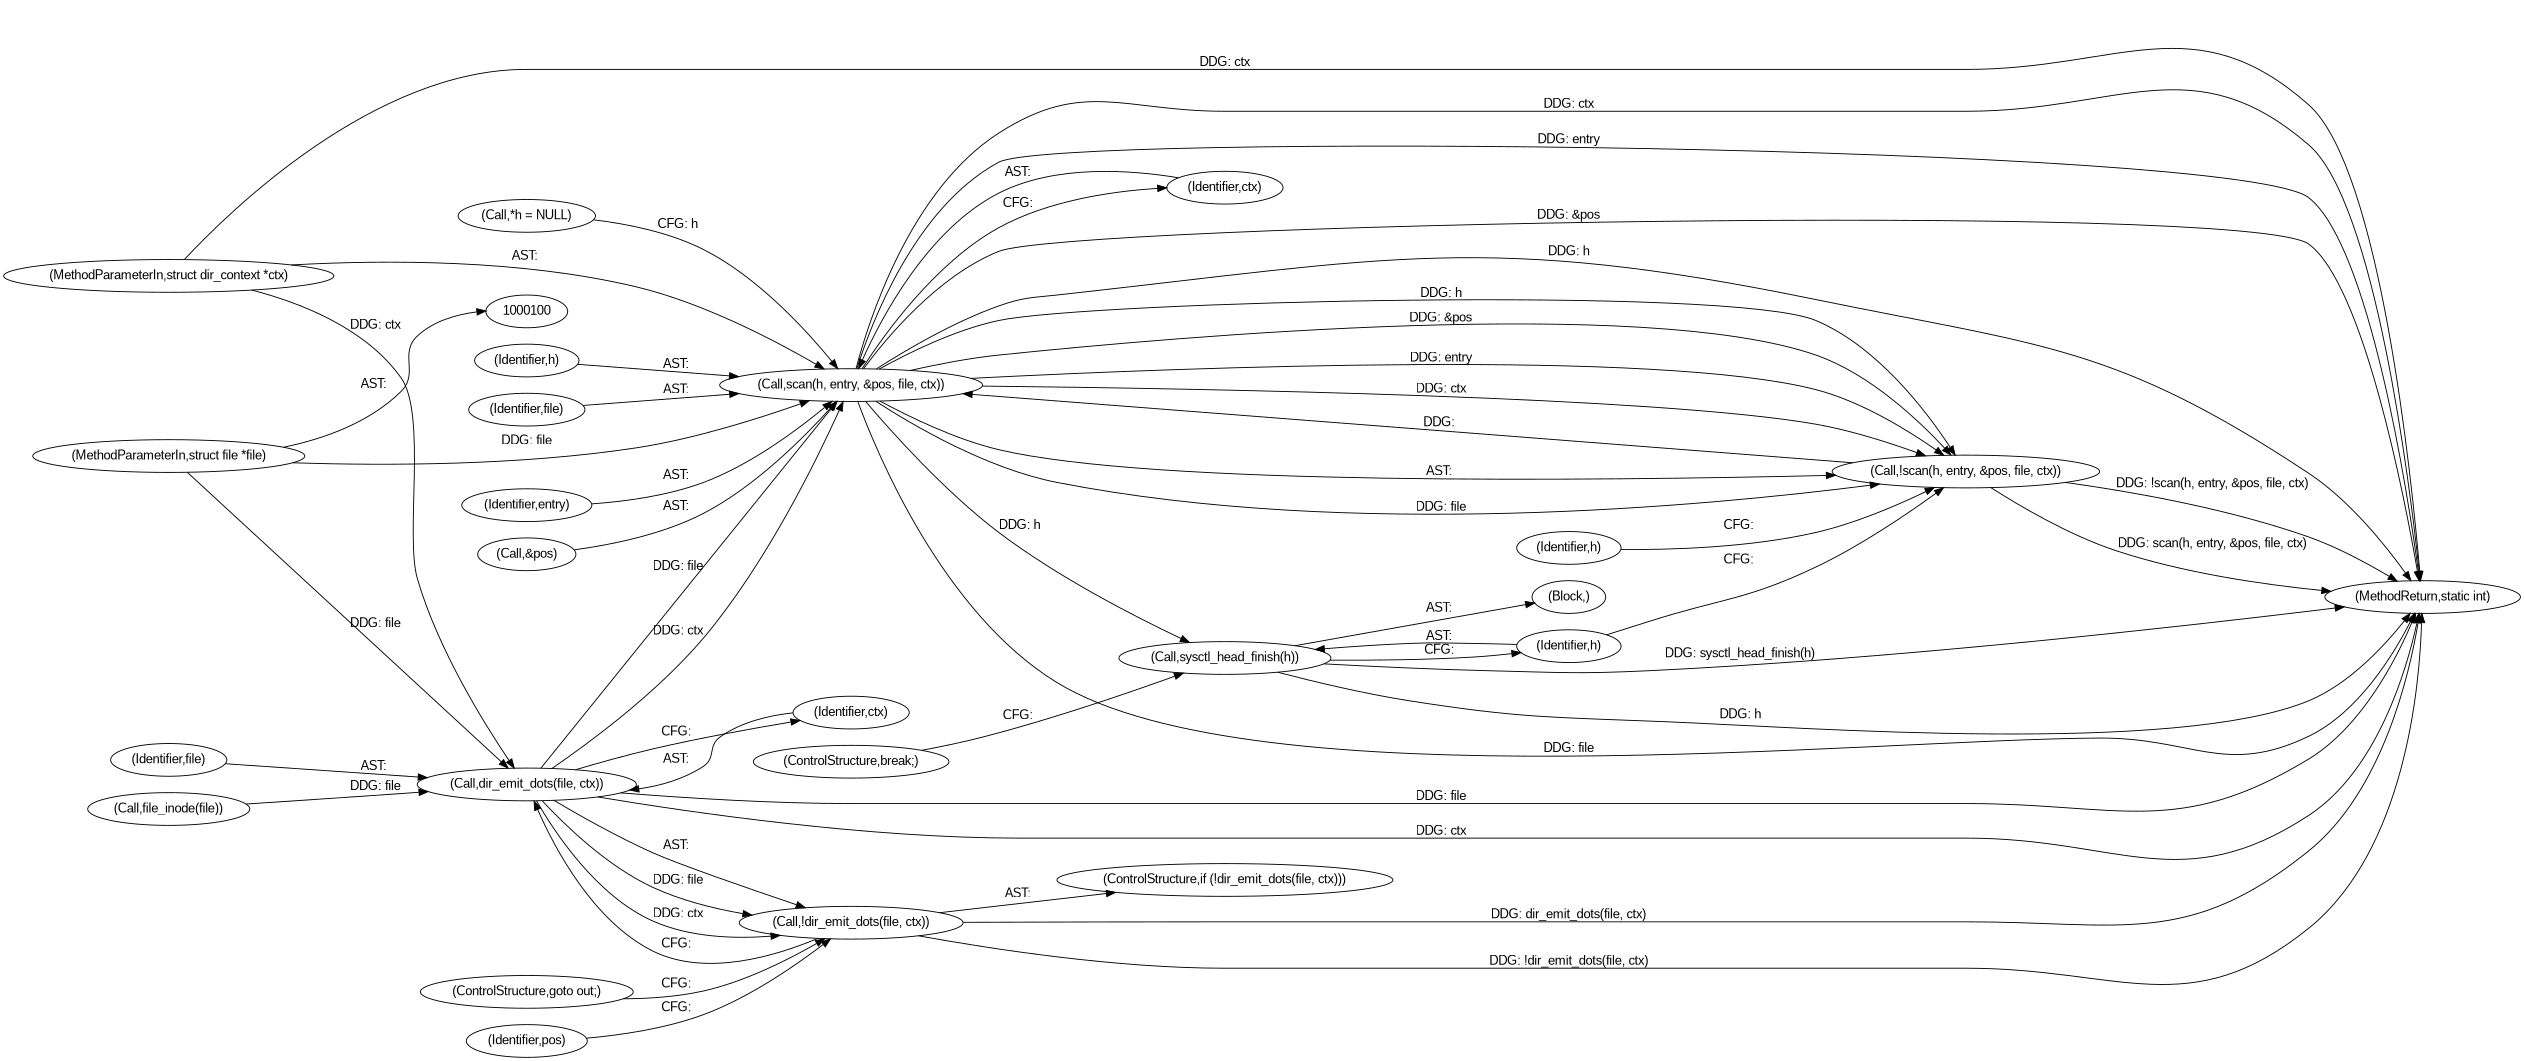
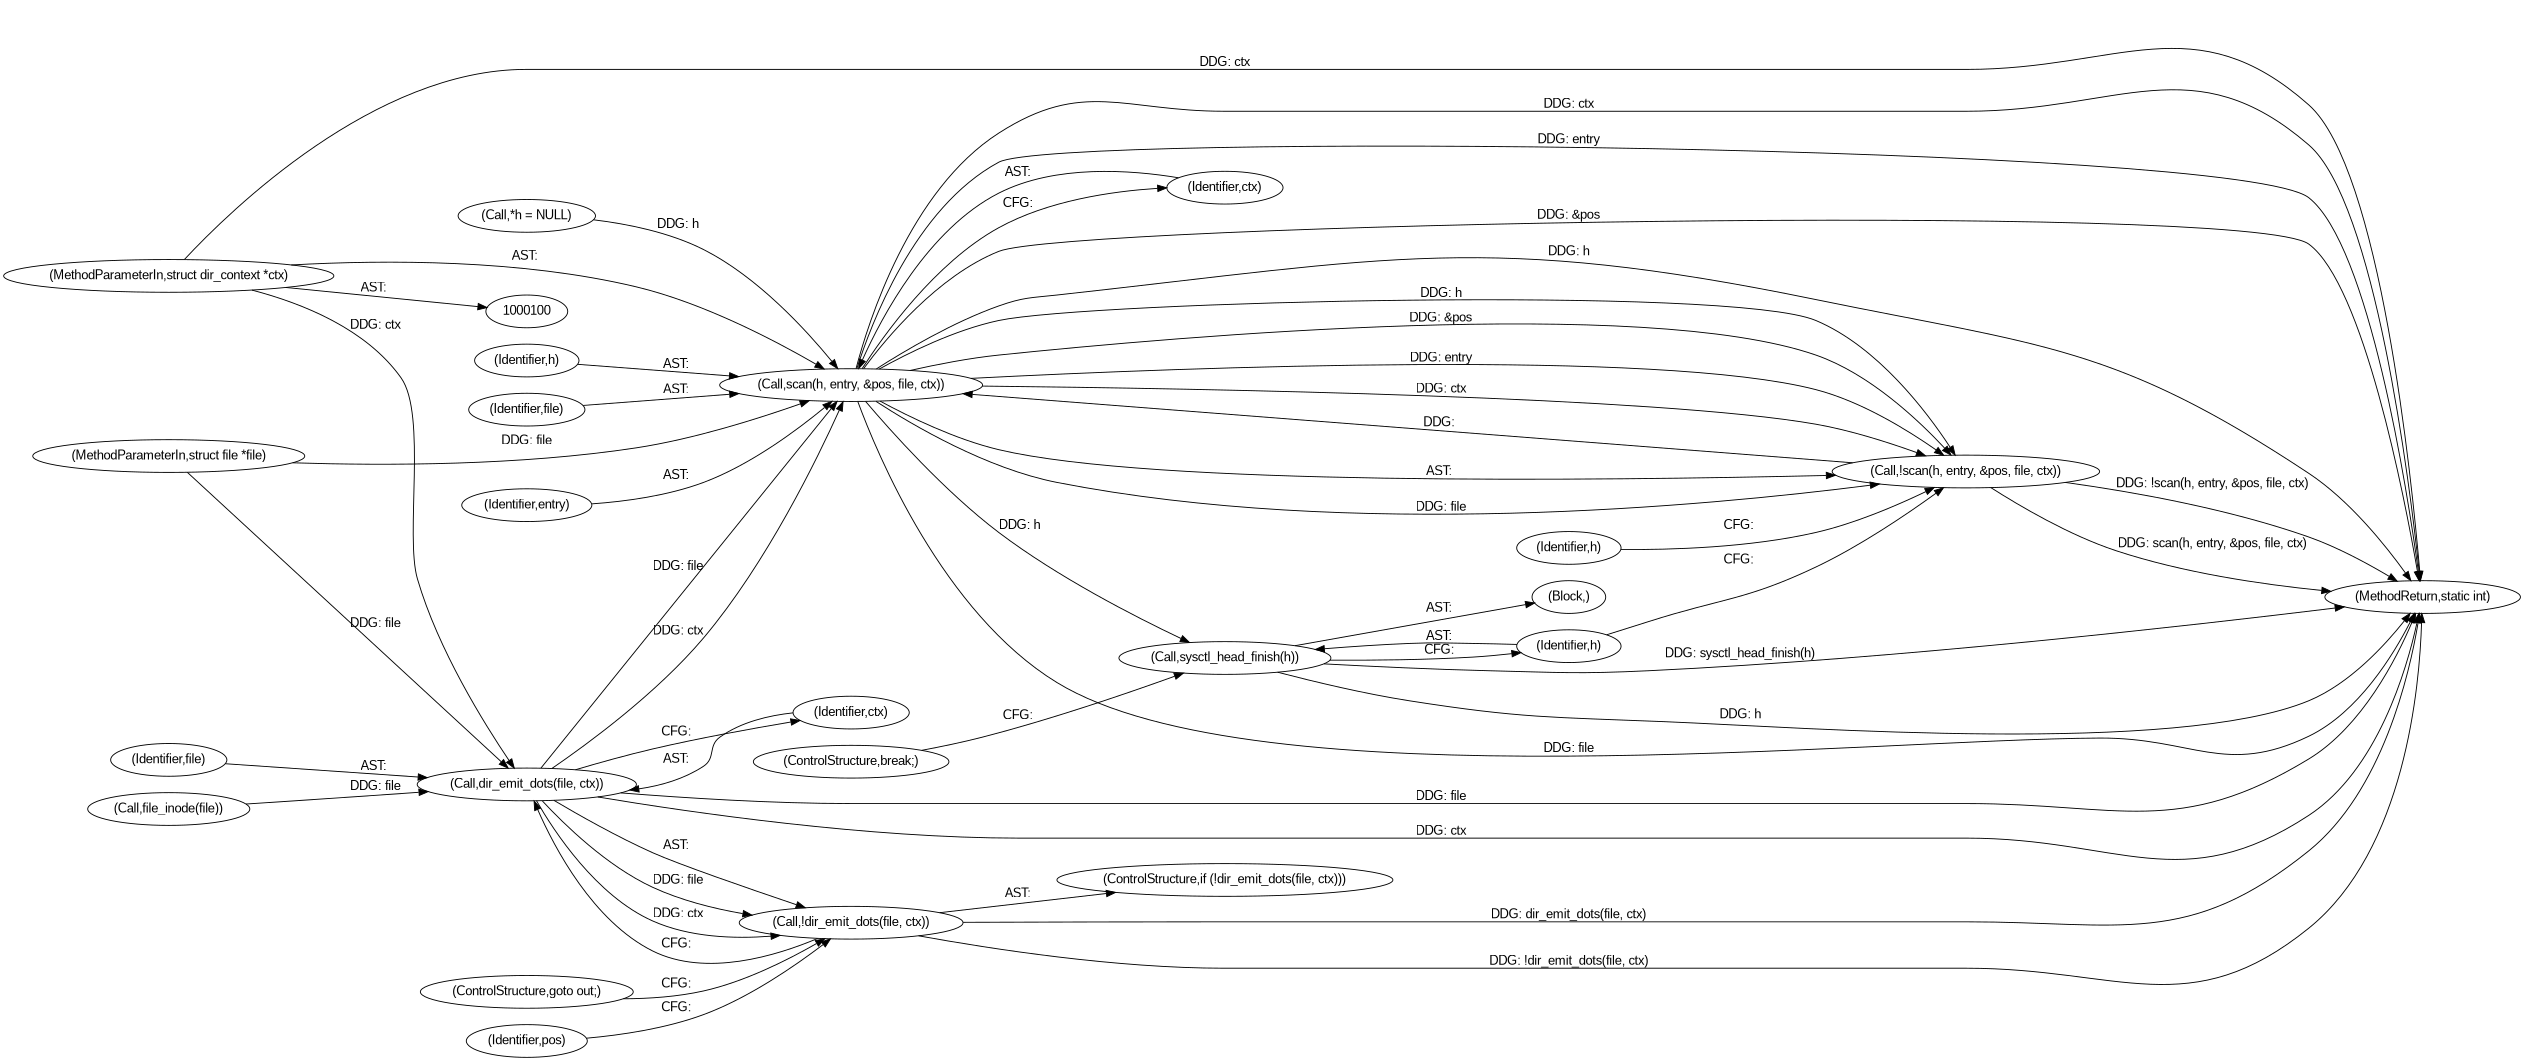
(678, 225) -> (678, 225)
(399, 394) -> (382, 297)
(527, 554) -> none
